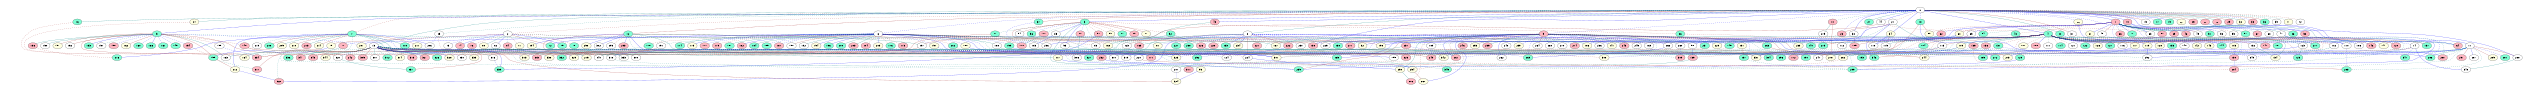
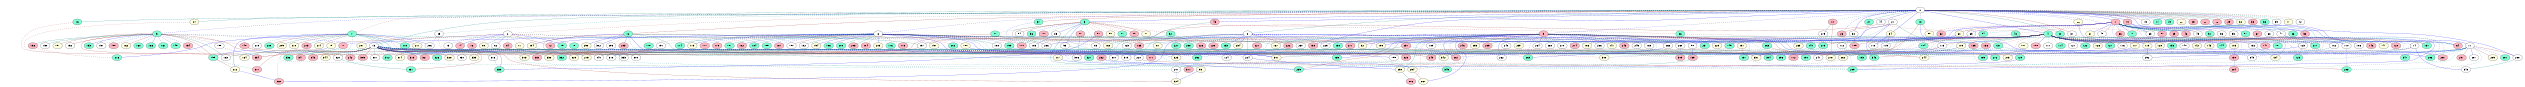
(1038, 13) -> (1038, 13)
(550, 46) -> (550, 46)
